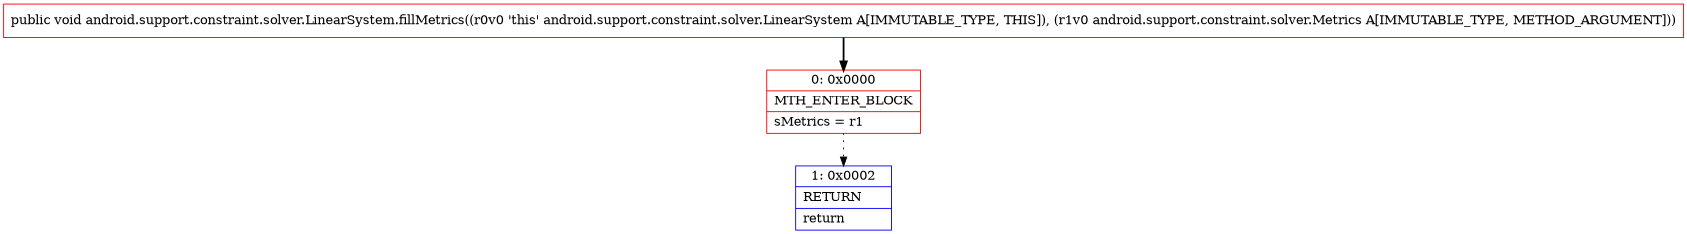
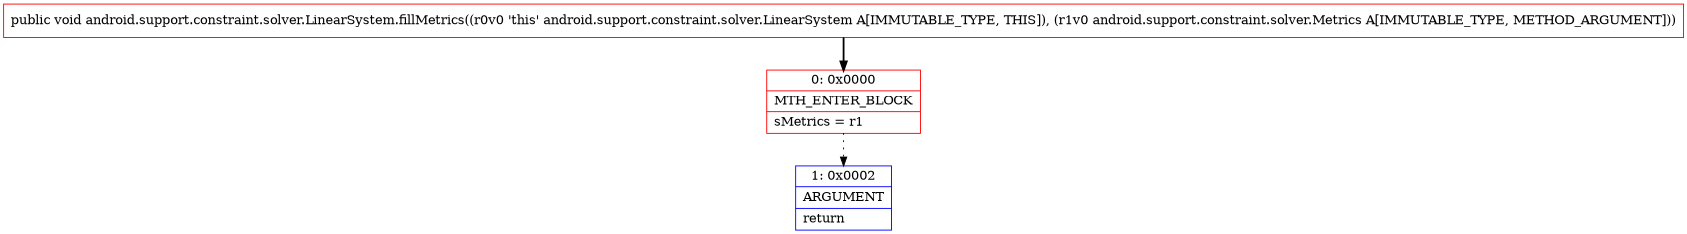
(832, 197) -> (844, 197)
